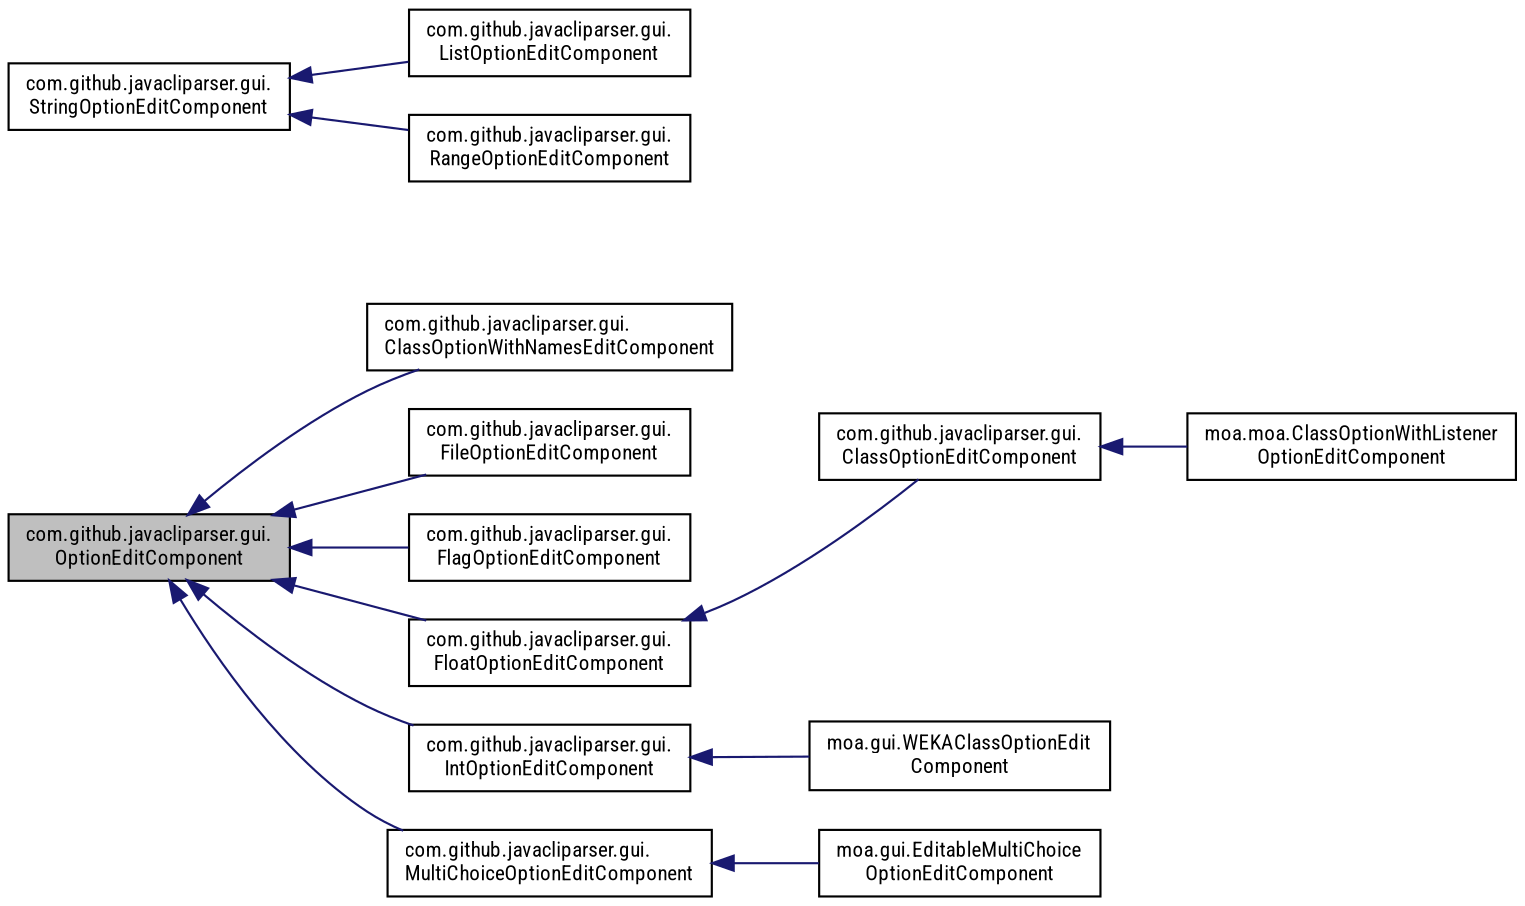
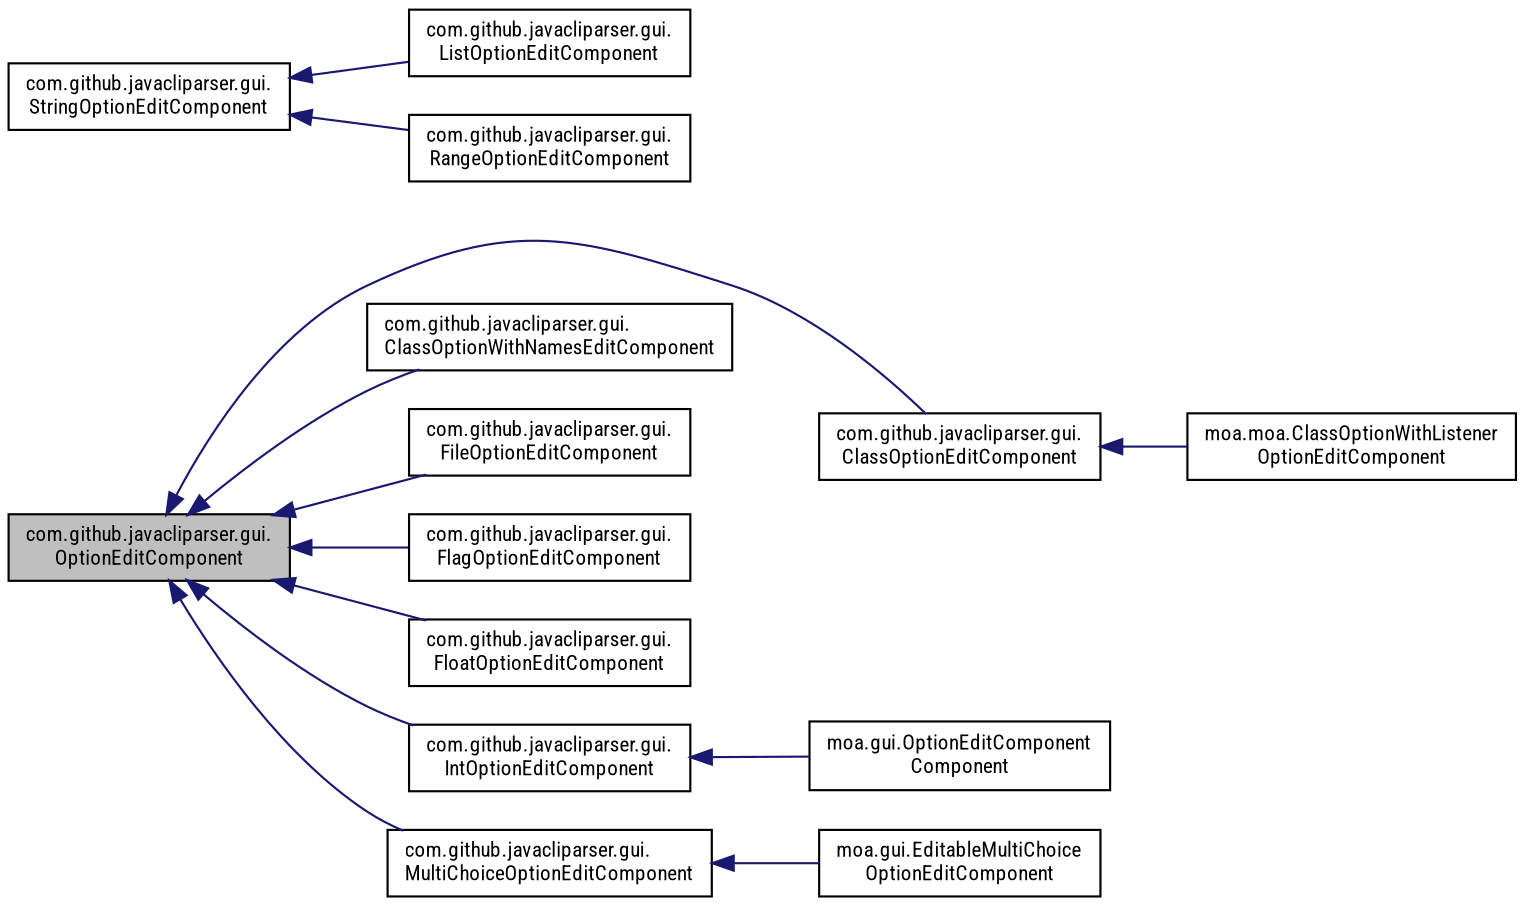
(816, 554) -> (522, 242)
(960, 756) -> (960, 756)
